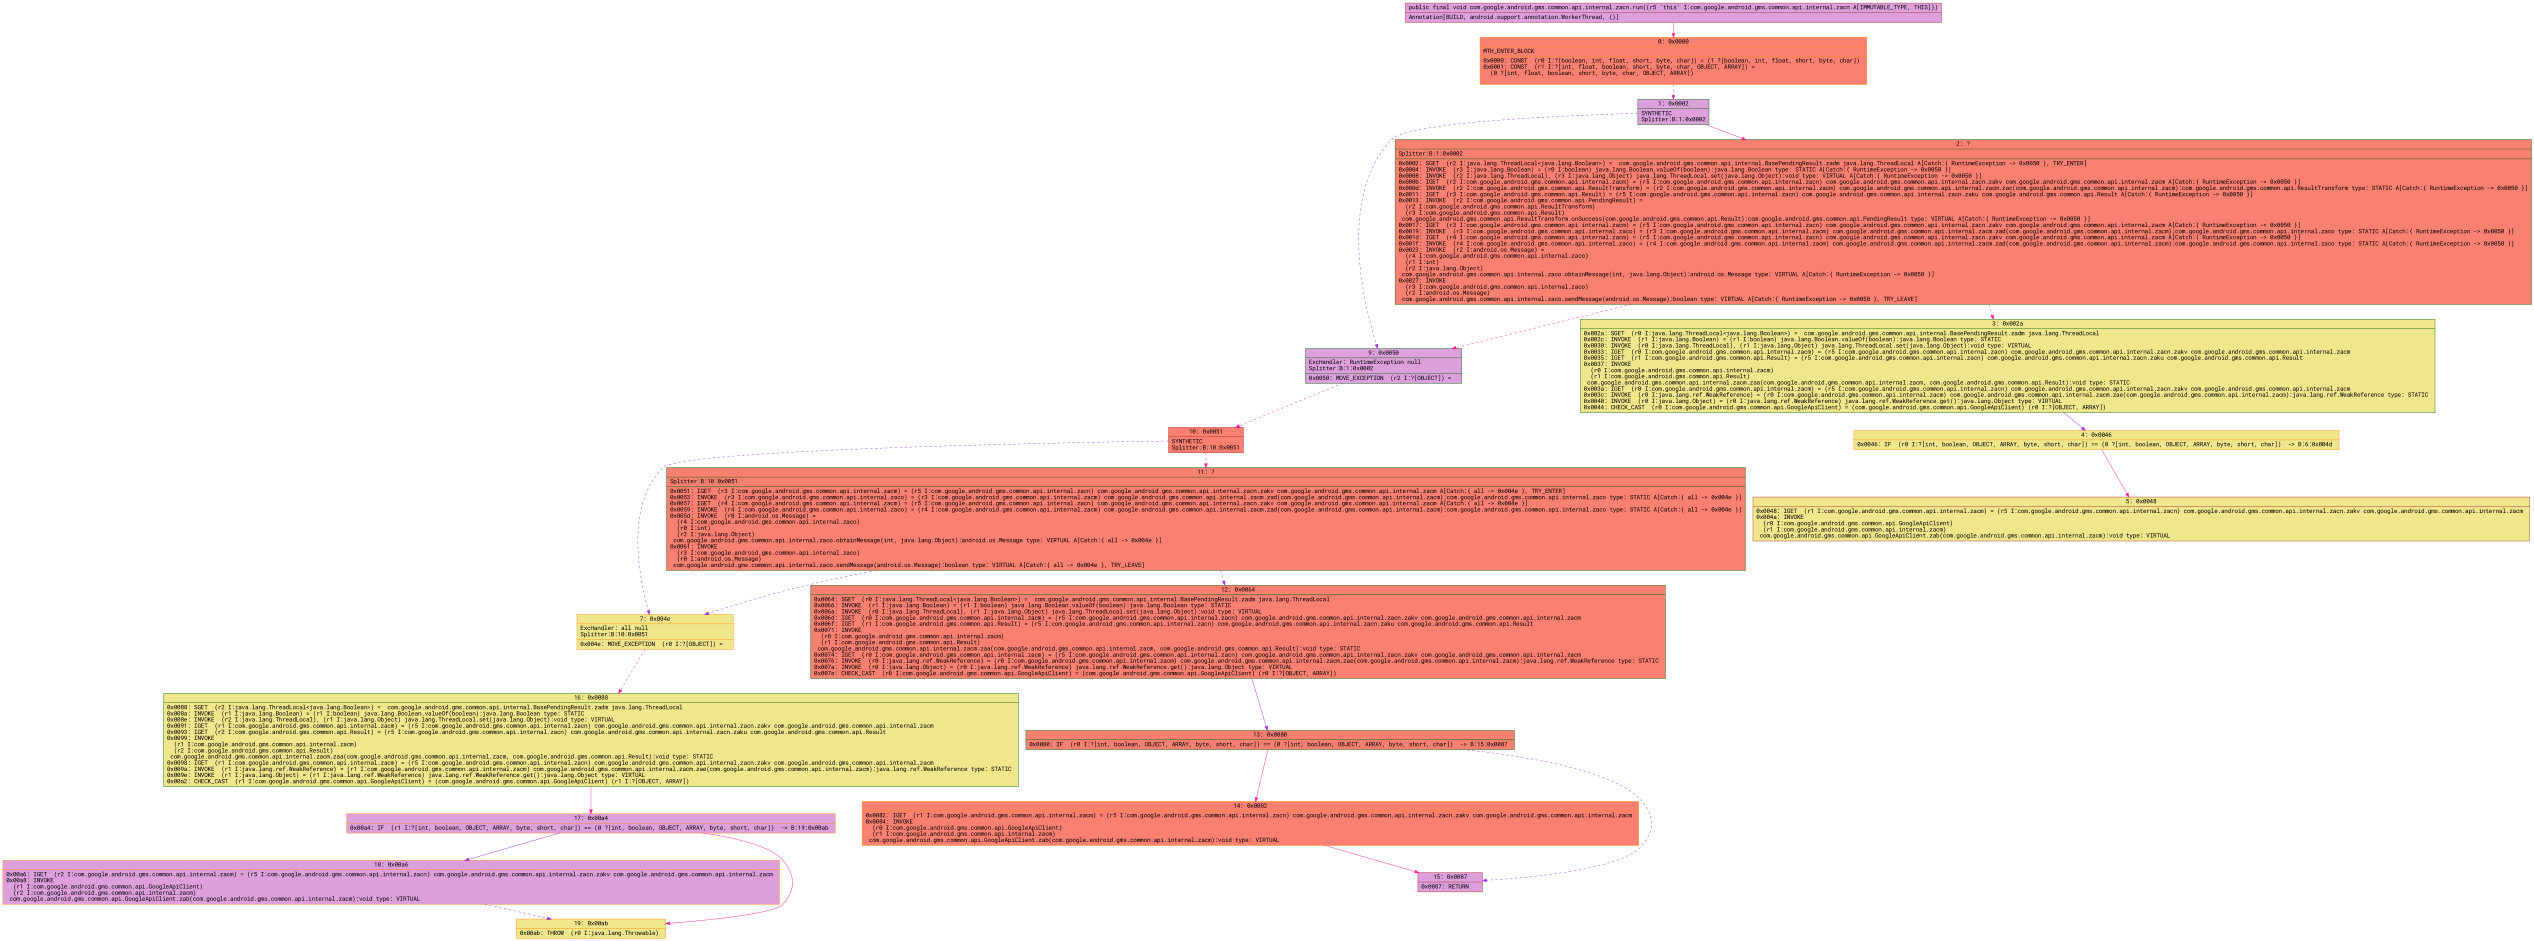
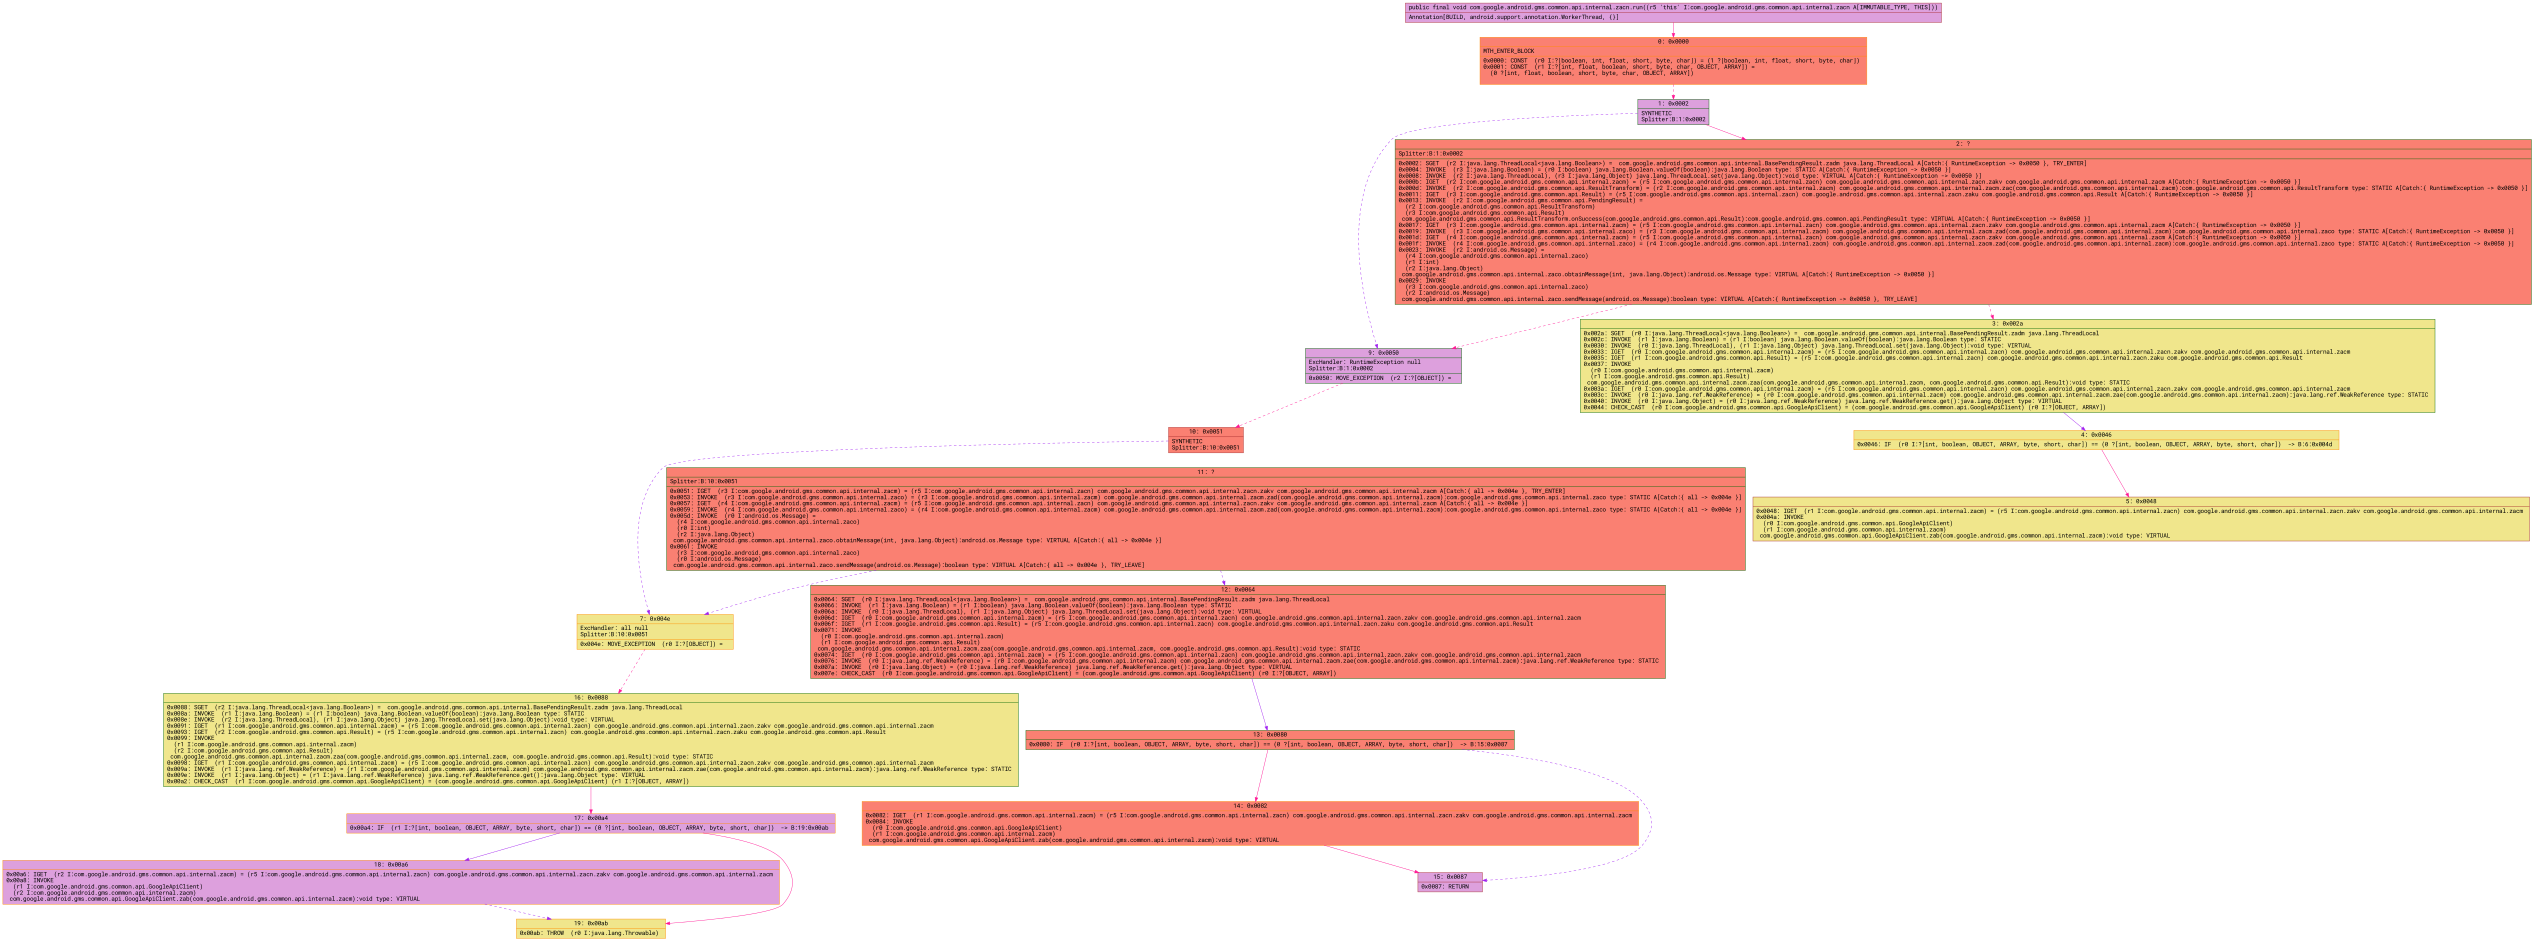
(1426, 281) -> (1426, 281)
(1206, 458) -> none
